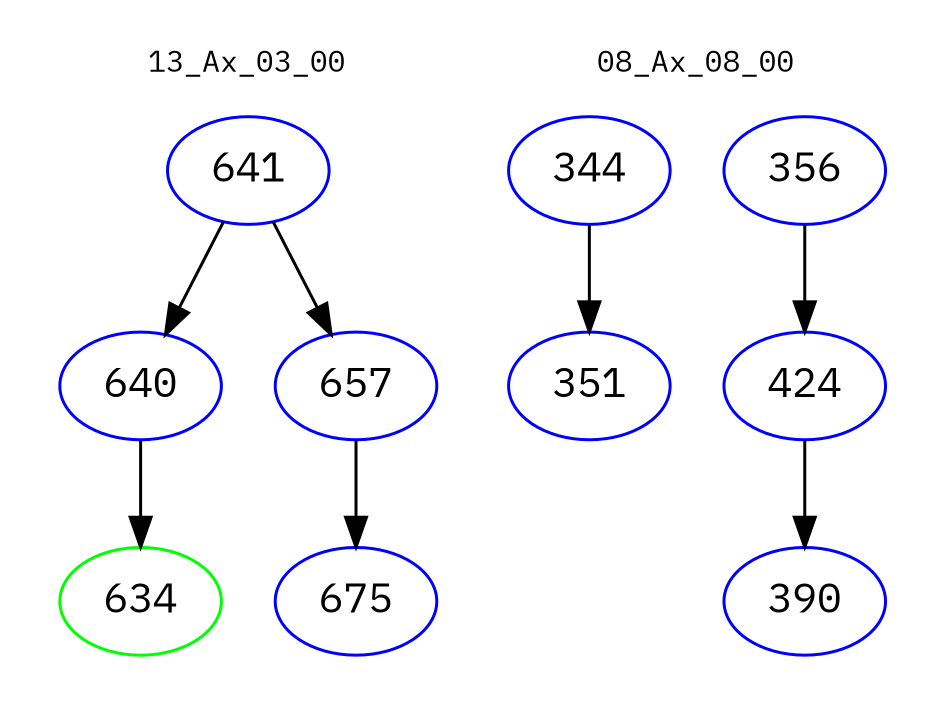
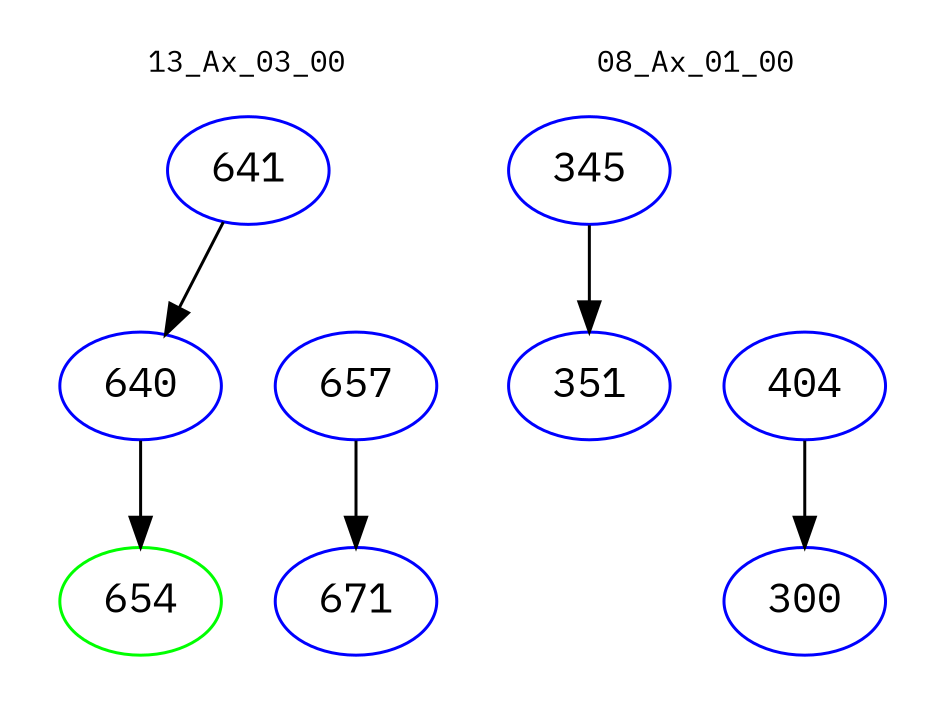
(697, 64) -> (697, 64)
(589, 171) -> (589, 171)
(805, 171) -> none
(295, 265) -> none
(805, 386) -> (805, 386)
(141, 601) -> (141, 601)
(356, 601) -> (356, 601)
(805, 601) -> (805, 601)
